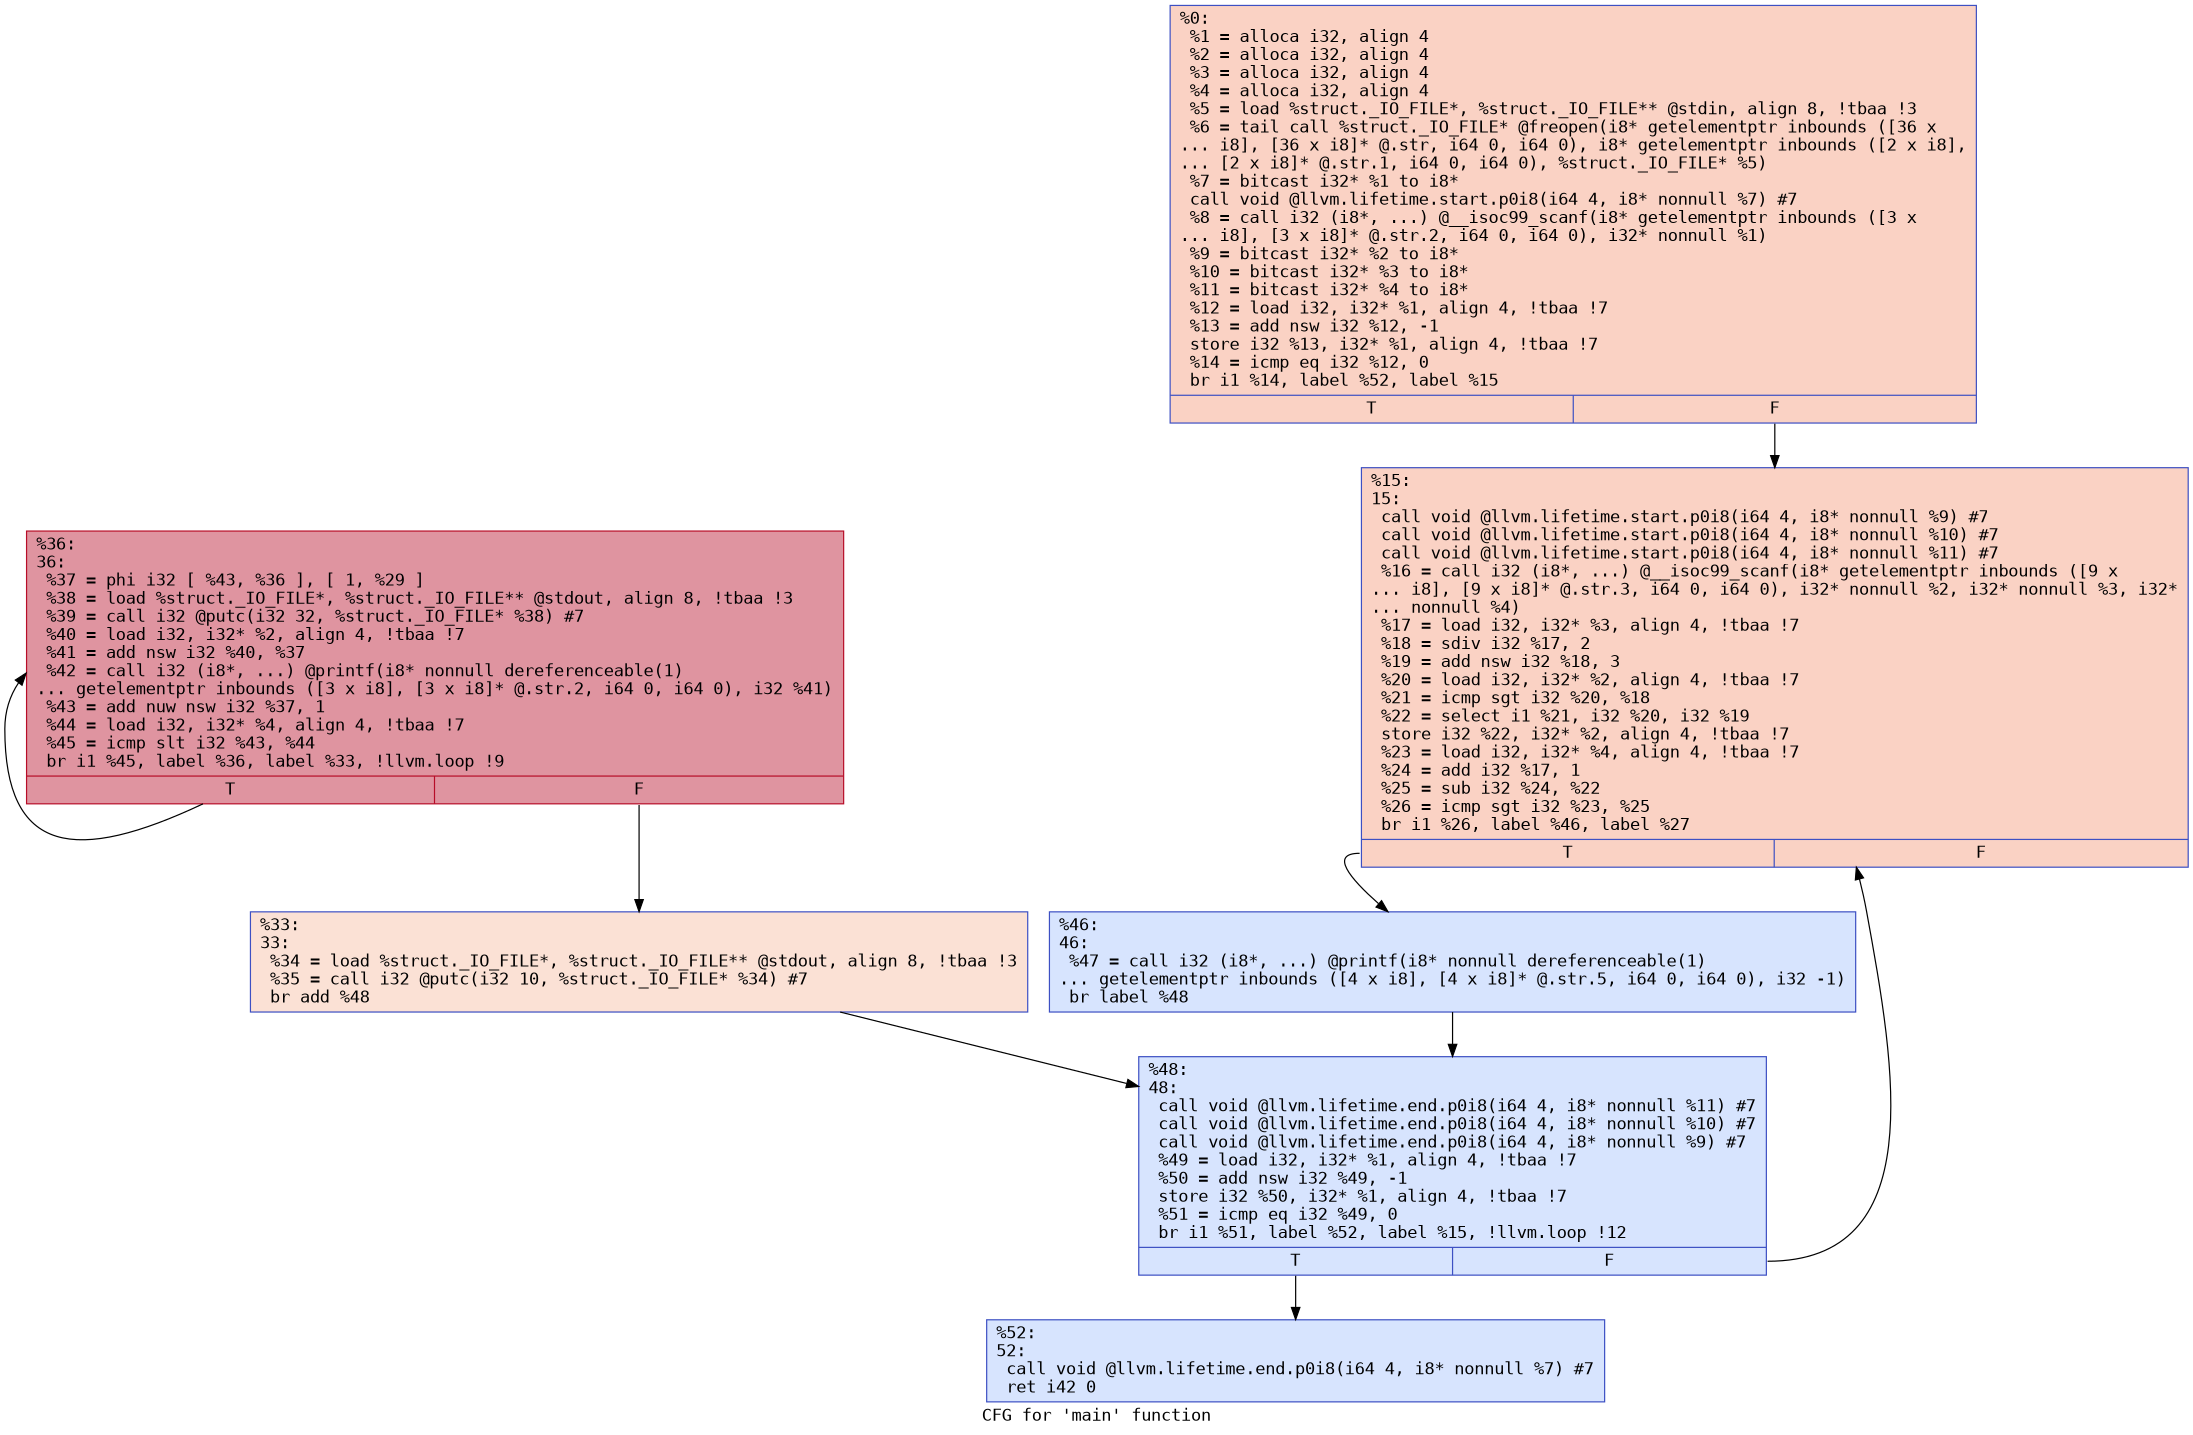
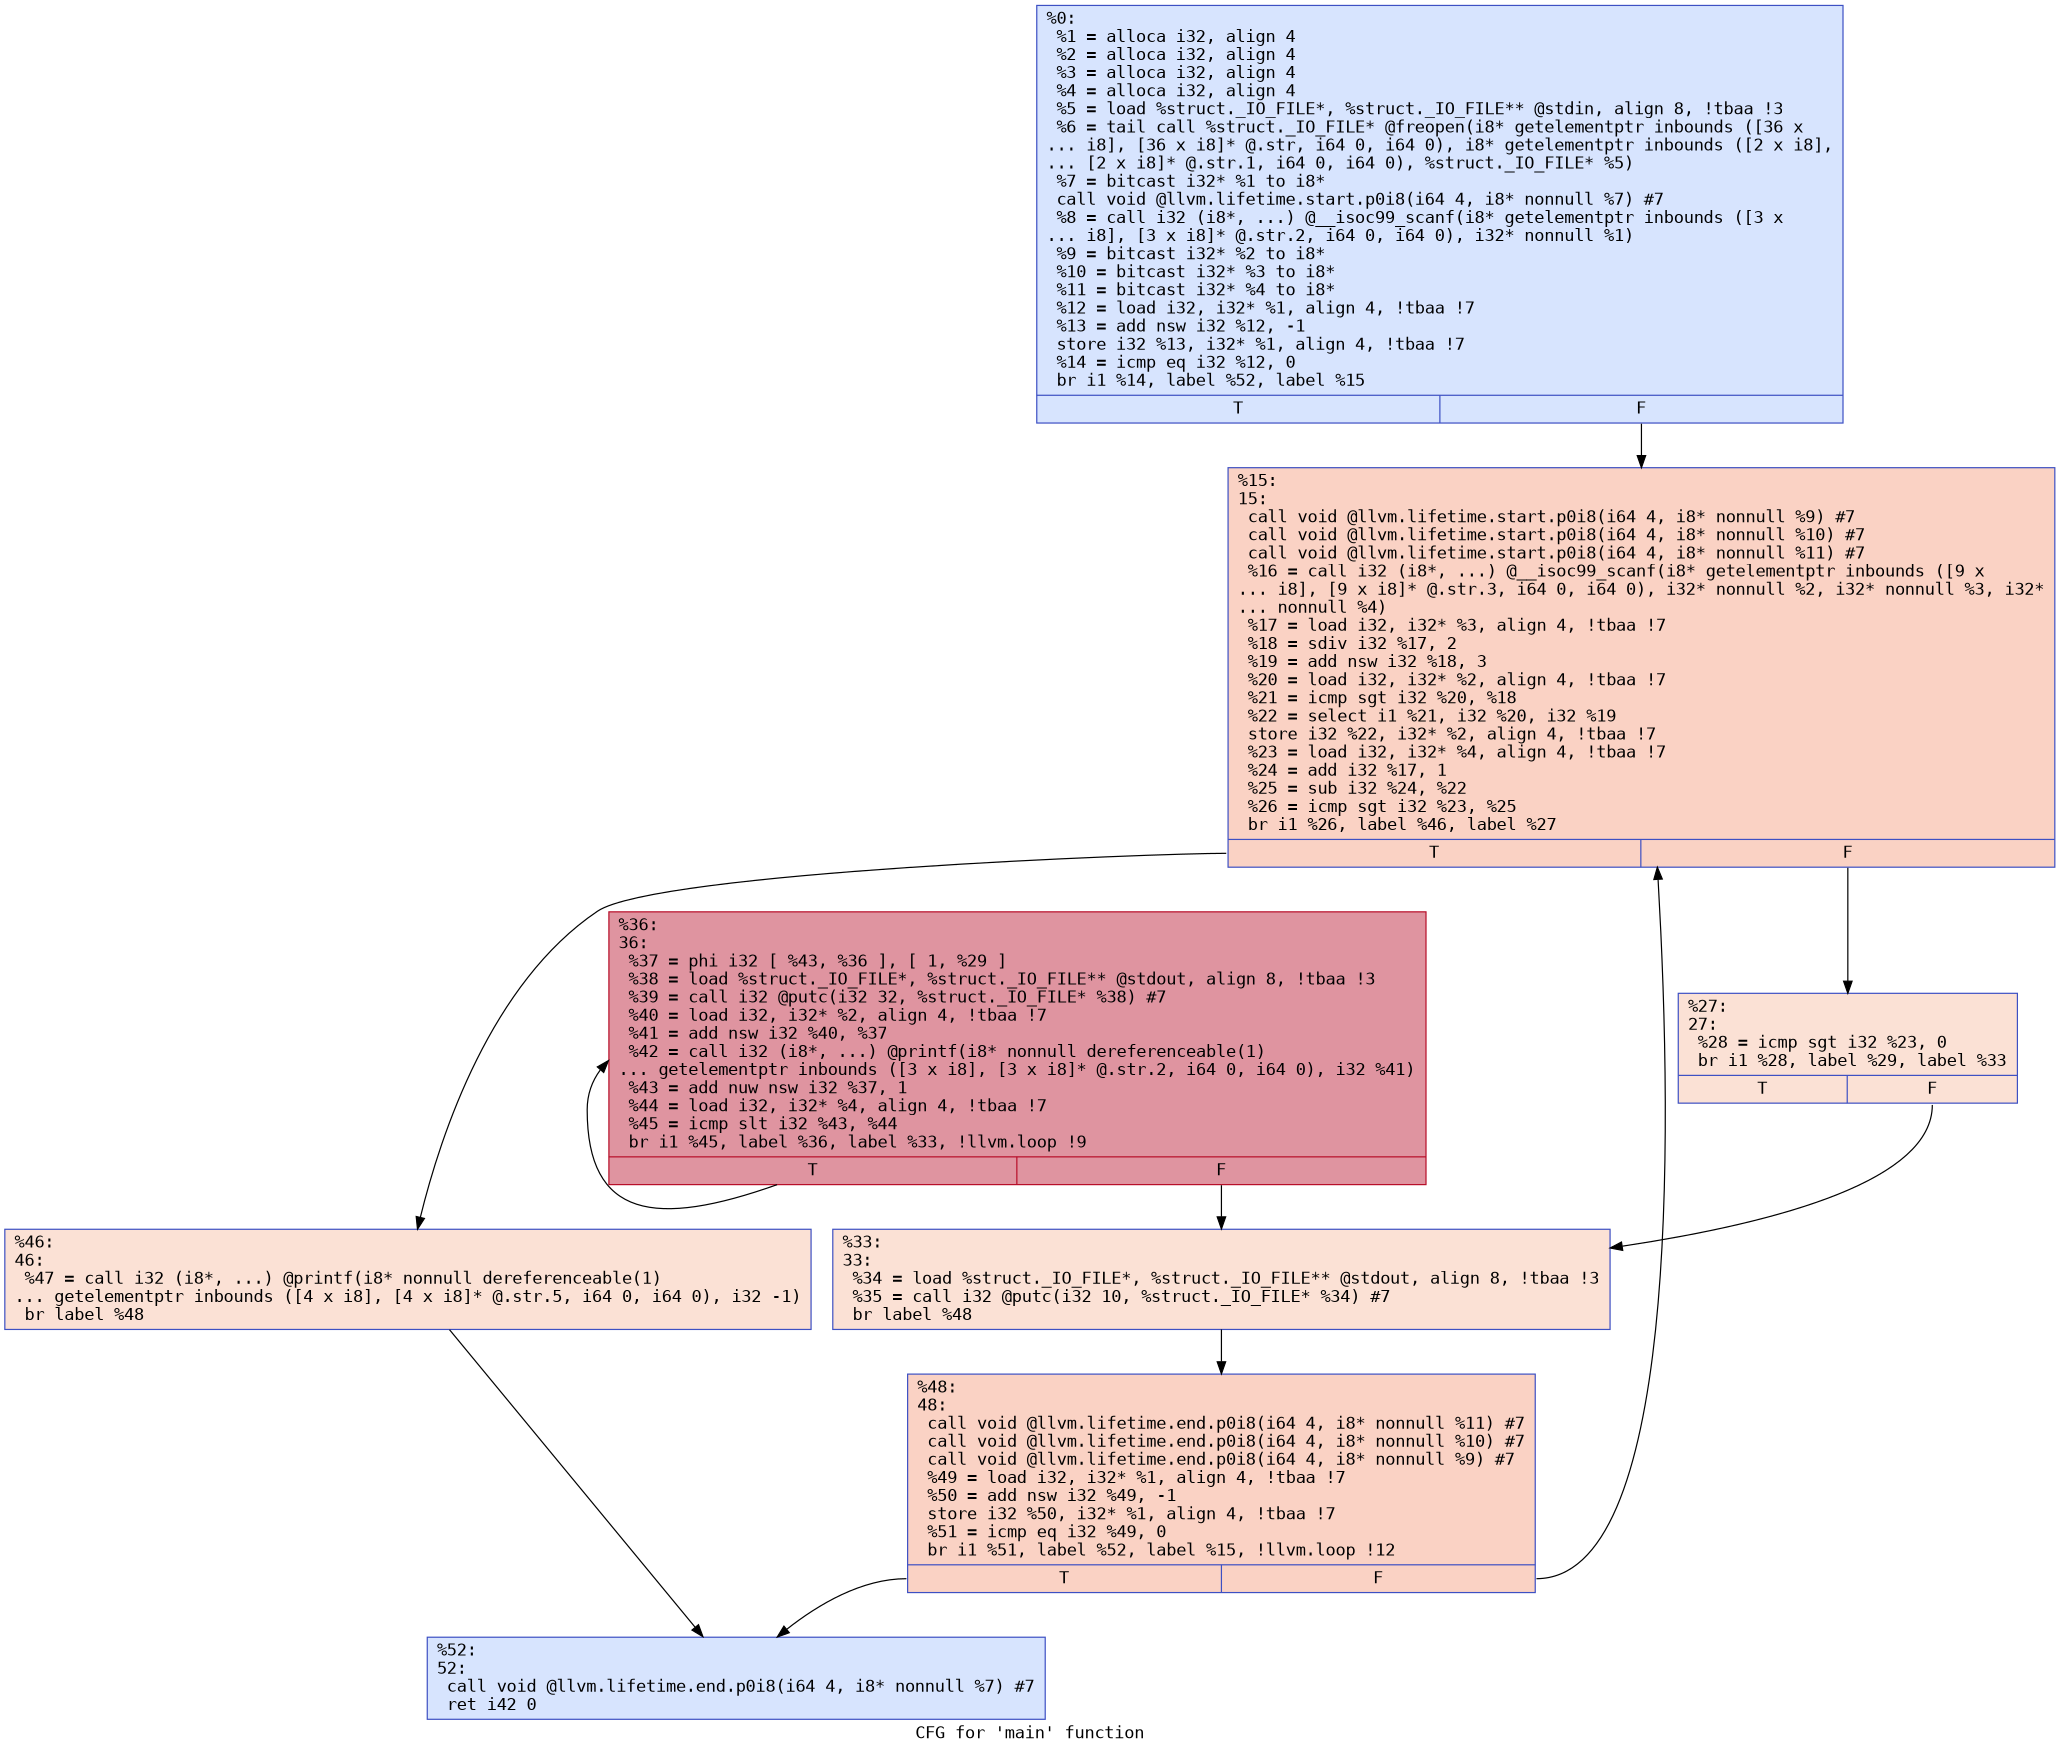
(1573, 214) -> (1440, 214)
(1453, 962) -> (408, 1279)
(315, 998) -> (908, 1315)
(1453, 1028) -> (572, 1479)
none -> (1848, 1048)
(1453, 1166) -> (1221, 1483)
